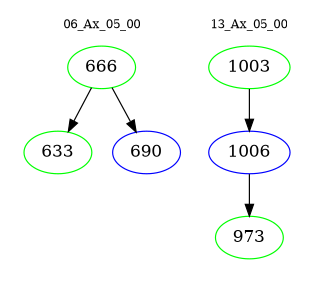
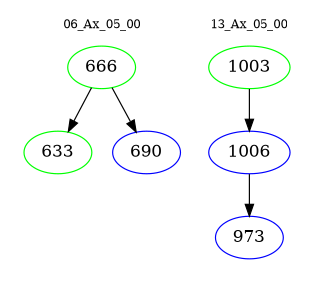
(249, 238) -> (249, 238)
